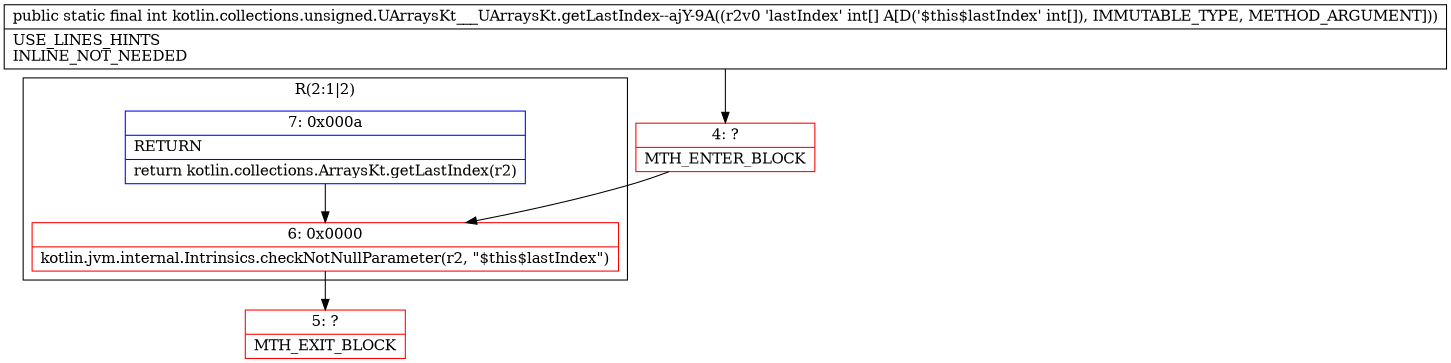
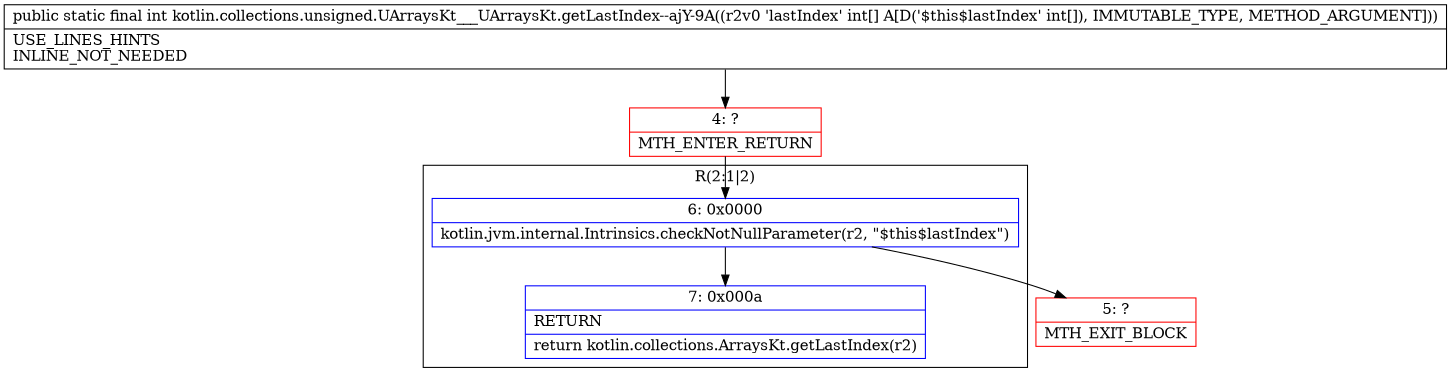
(725, 159) -> (725, 144)
(325, 198) -> (725, 261)
(325, 247) -> (725, 223)
